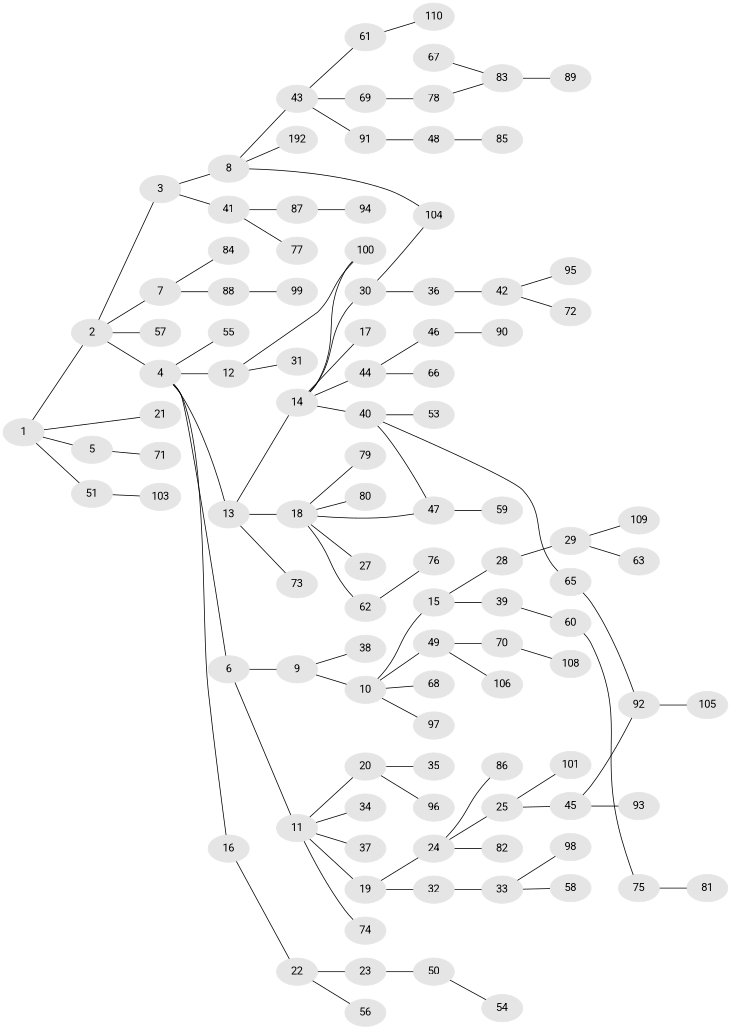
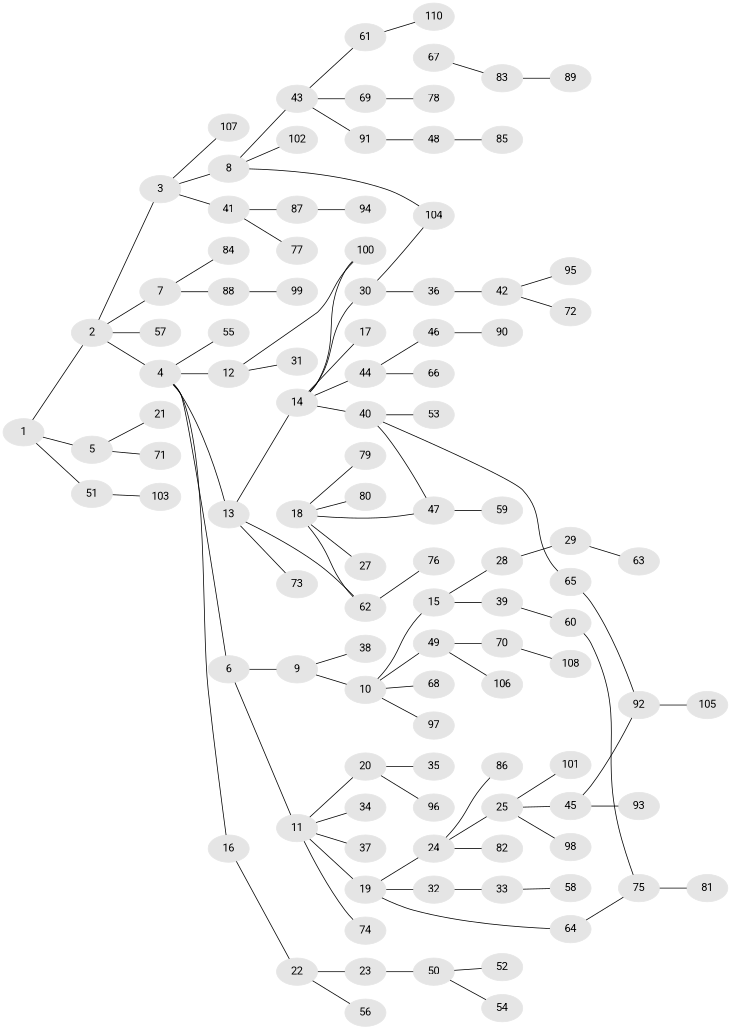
(468, 88) -> none
none -> (229, 128)
(297, 140) -> (297, 140)
(92, 424) -> (126, 432)
(263, 514) -> (303, 554)
(639, 520) -> none
(536, 868) -> (536, 827)
none -> (571, 929)
none -> (502, 967)
